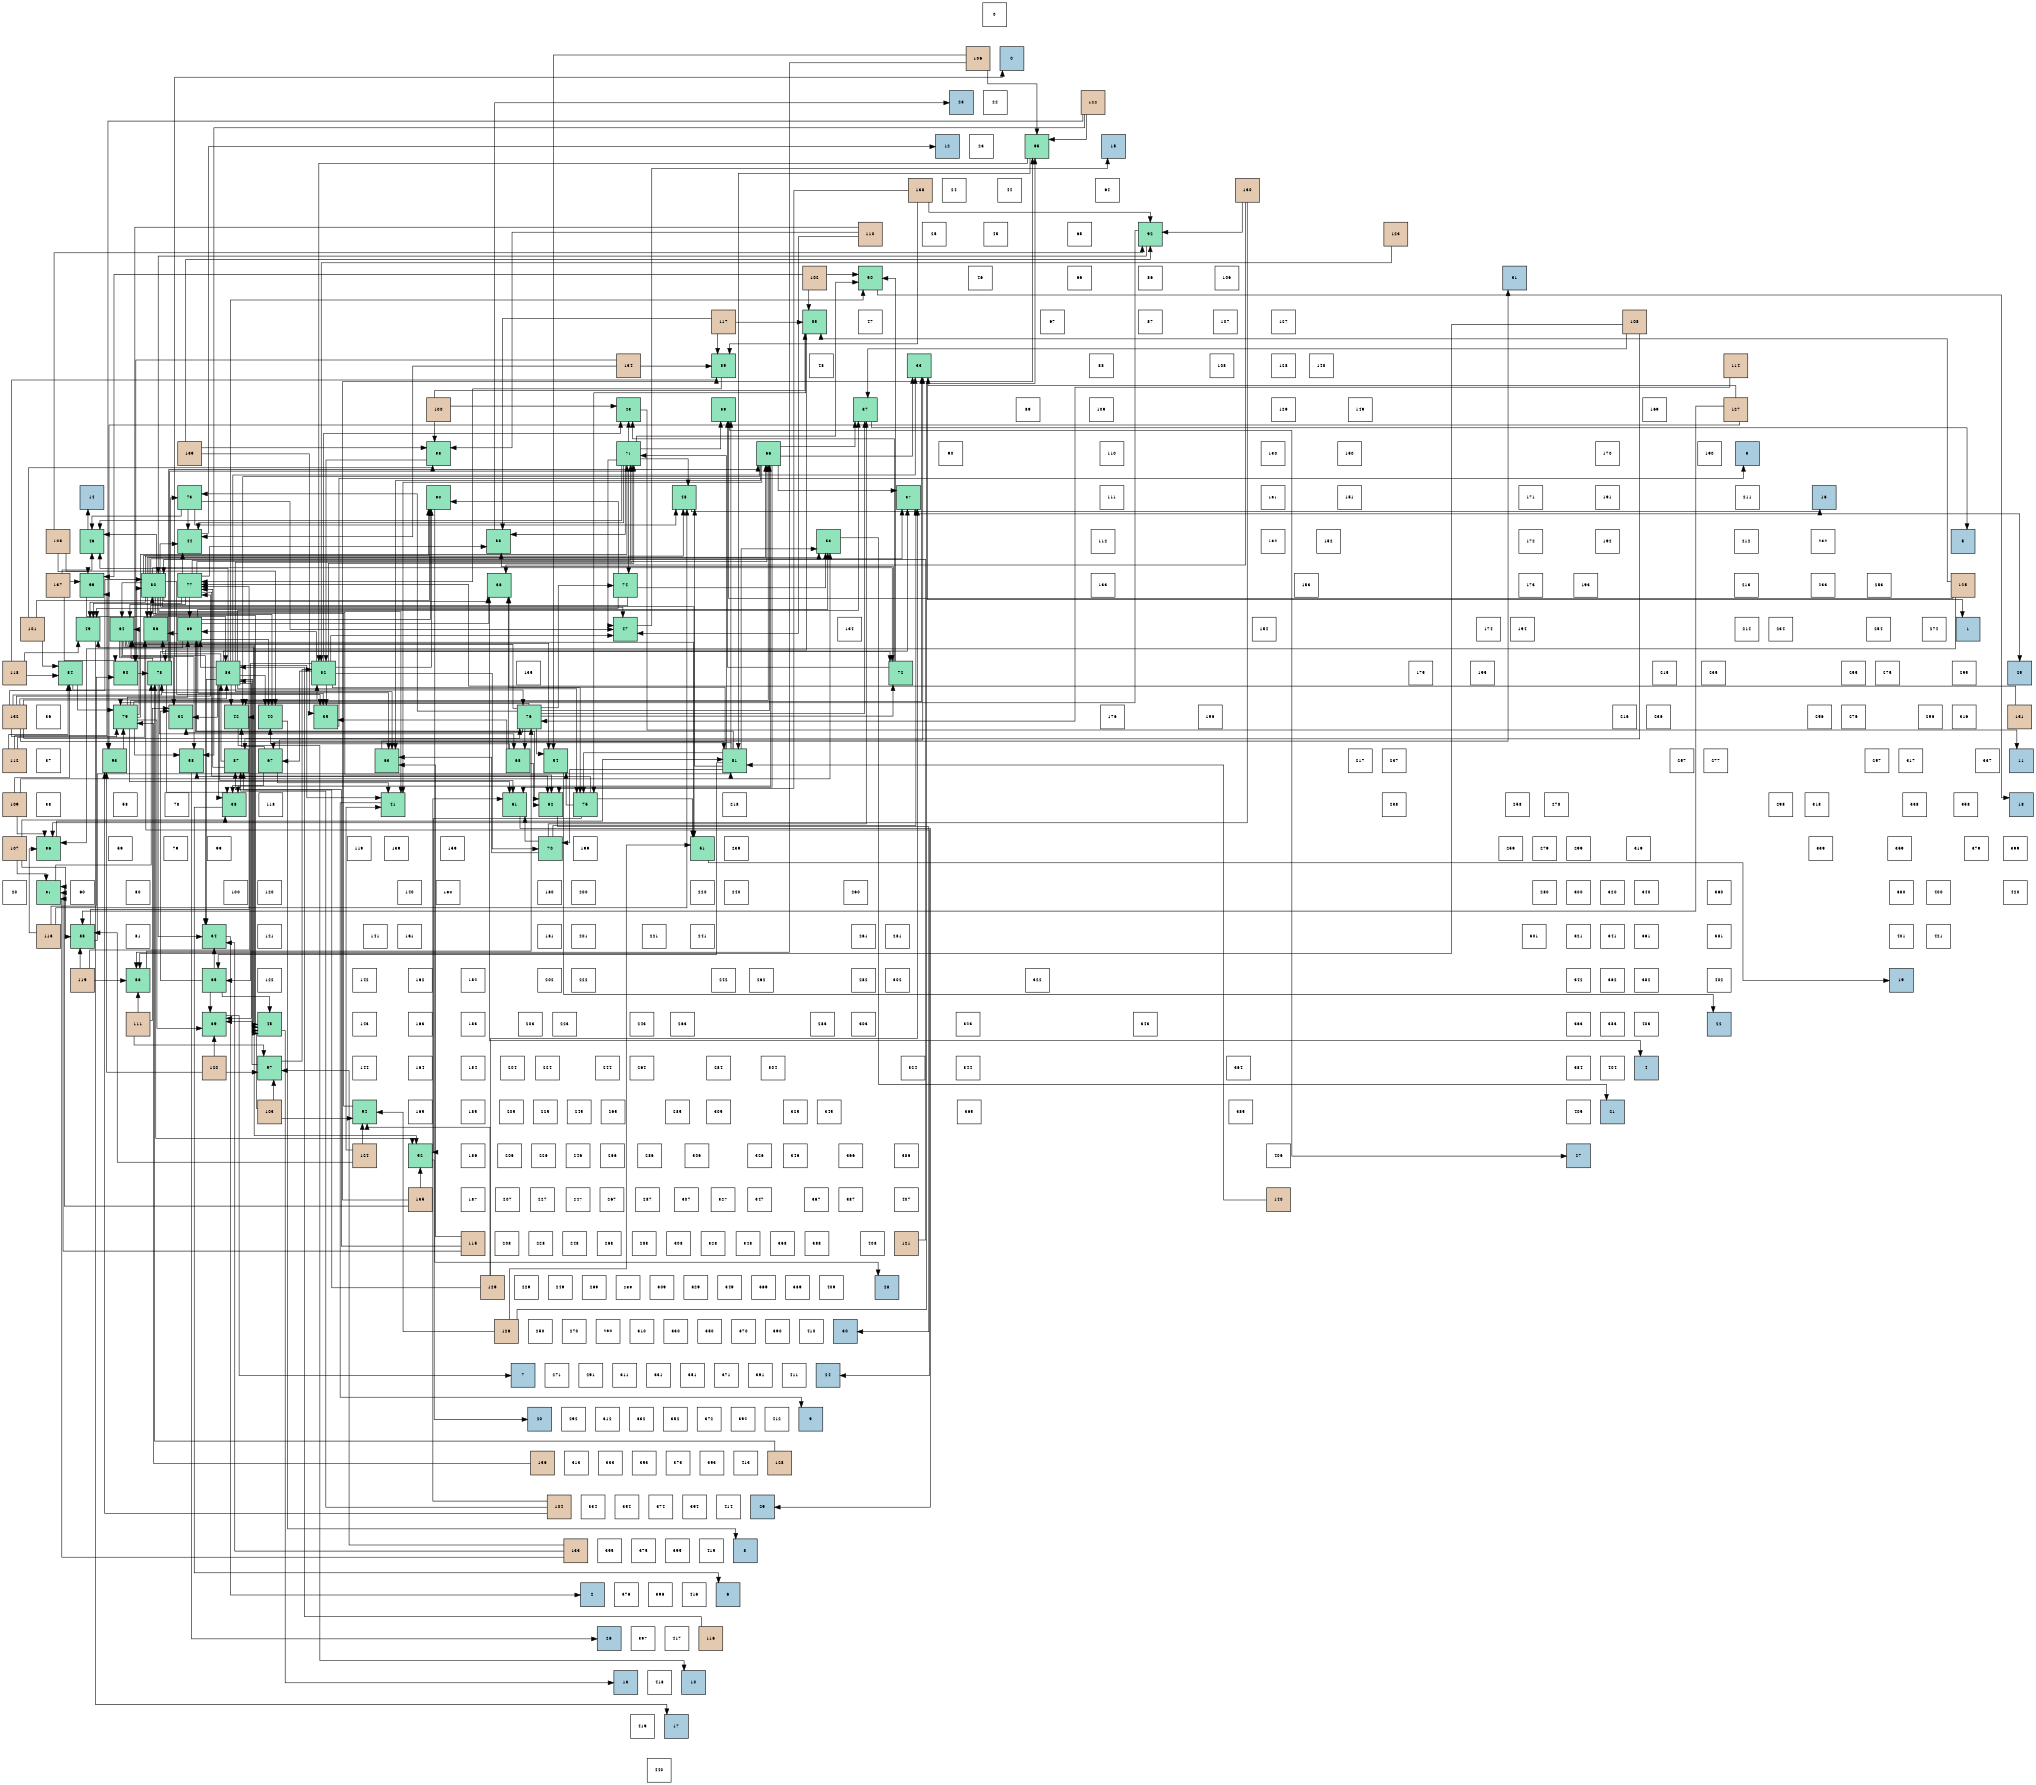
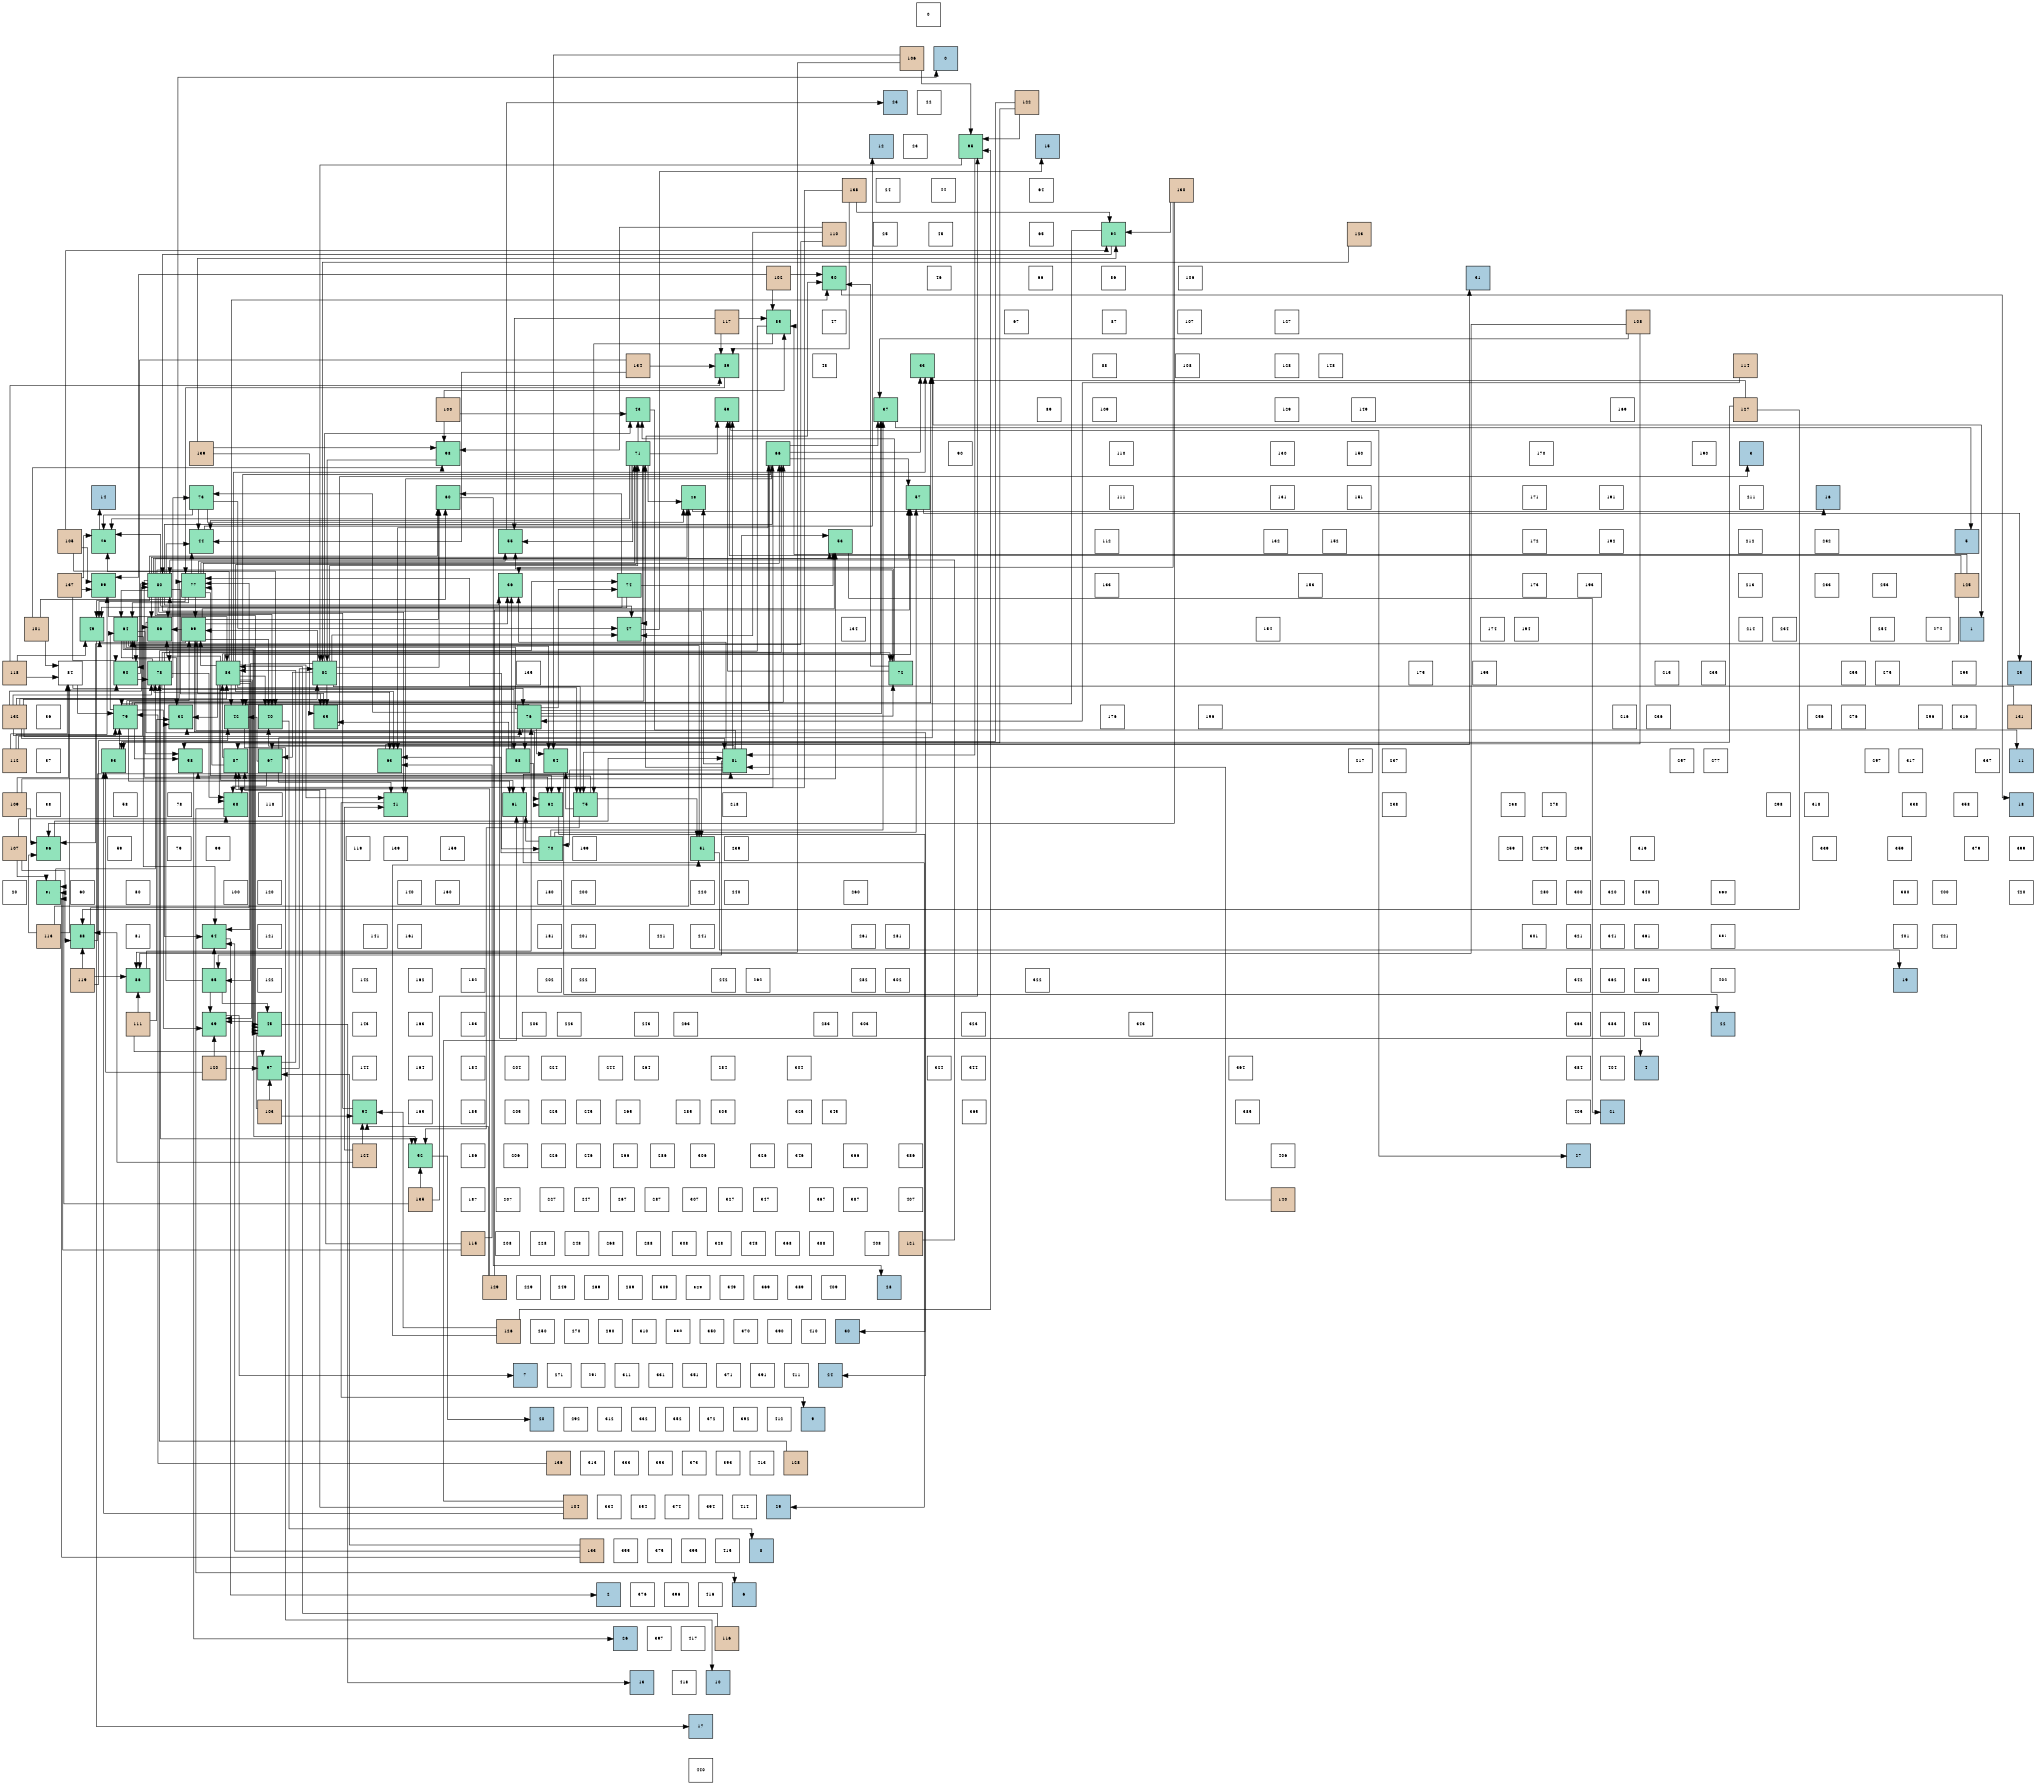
(70, 673) -> (70, 673)
(642, 1726) -> none
